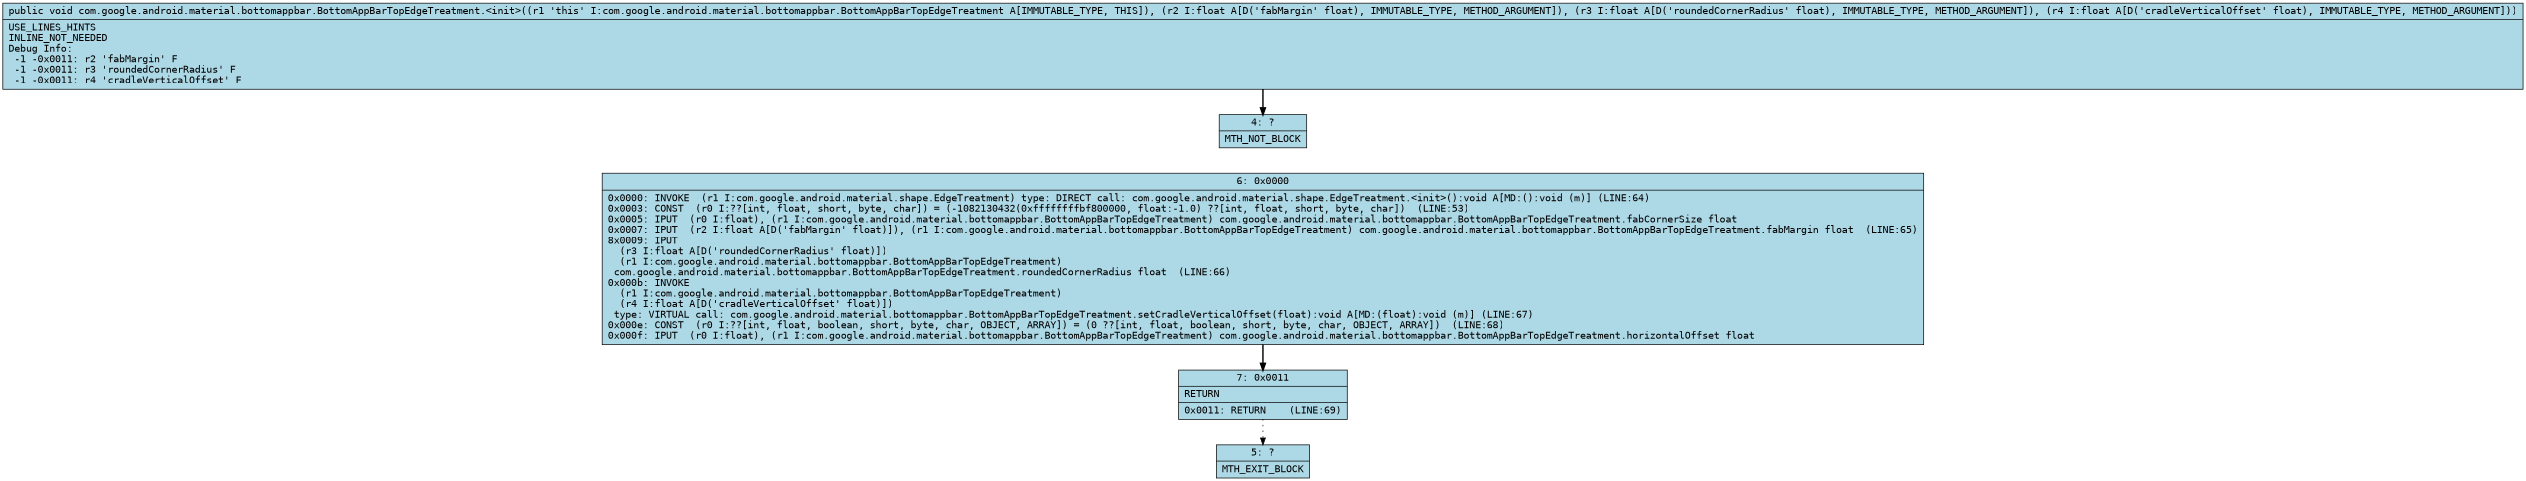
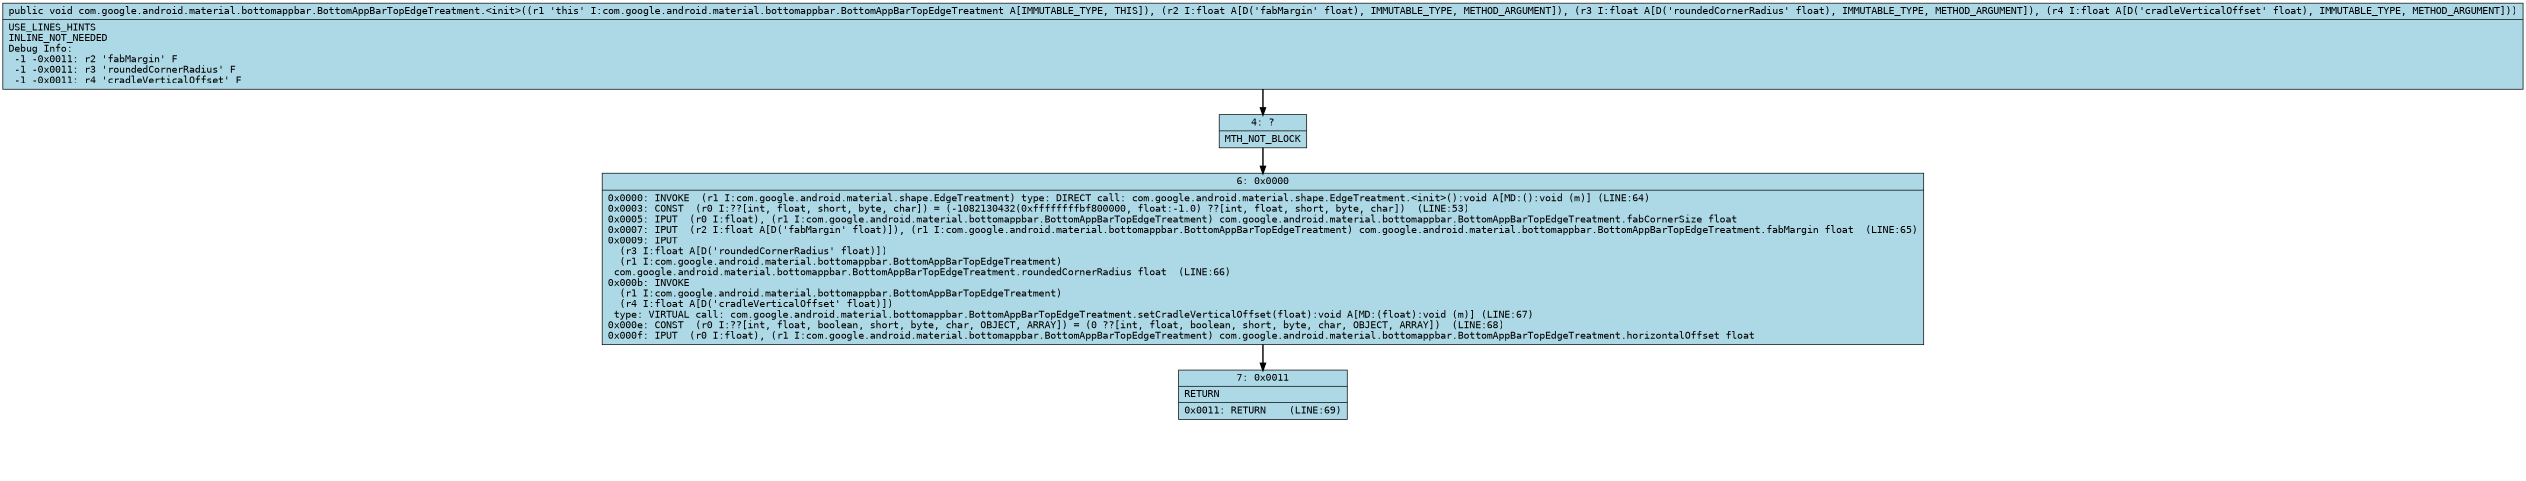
none -> (1263, 157)
(649, 241) -> (649, 241)
(1263, 461) -> none
